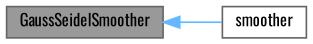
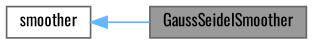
(201, 22) -> (129, 22)
